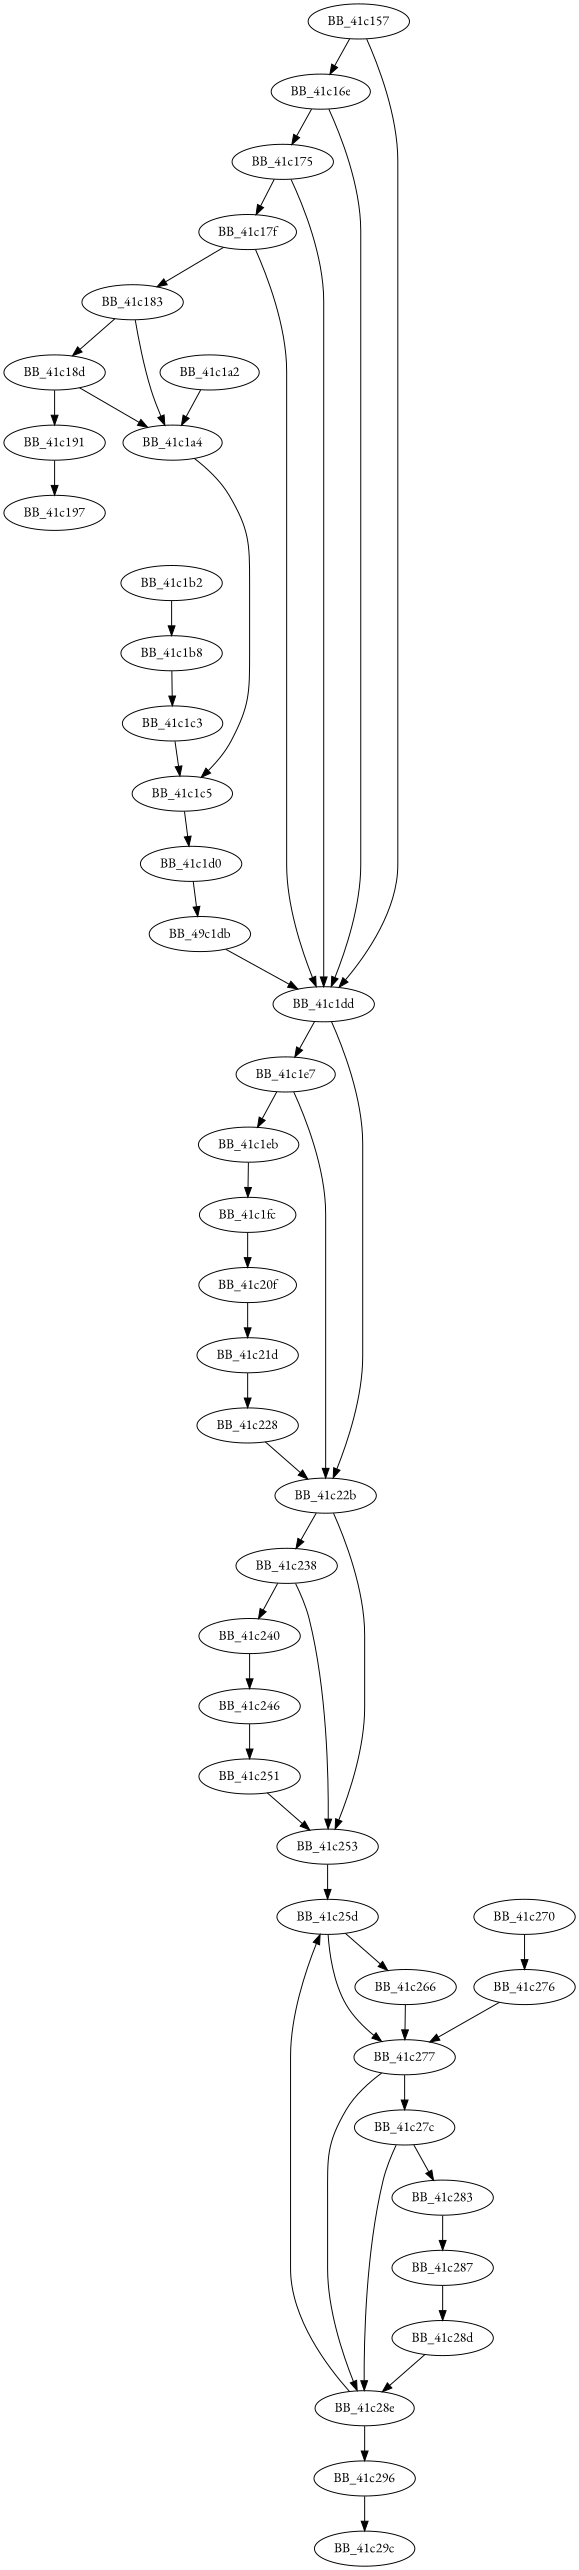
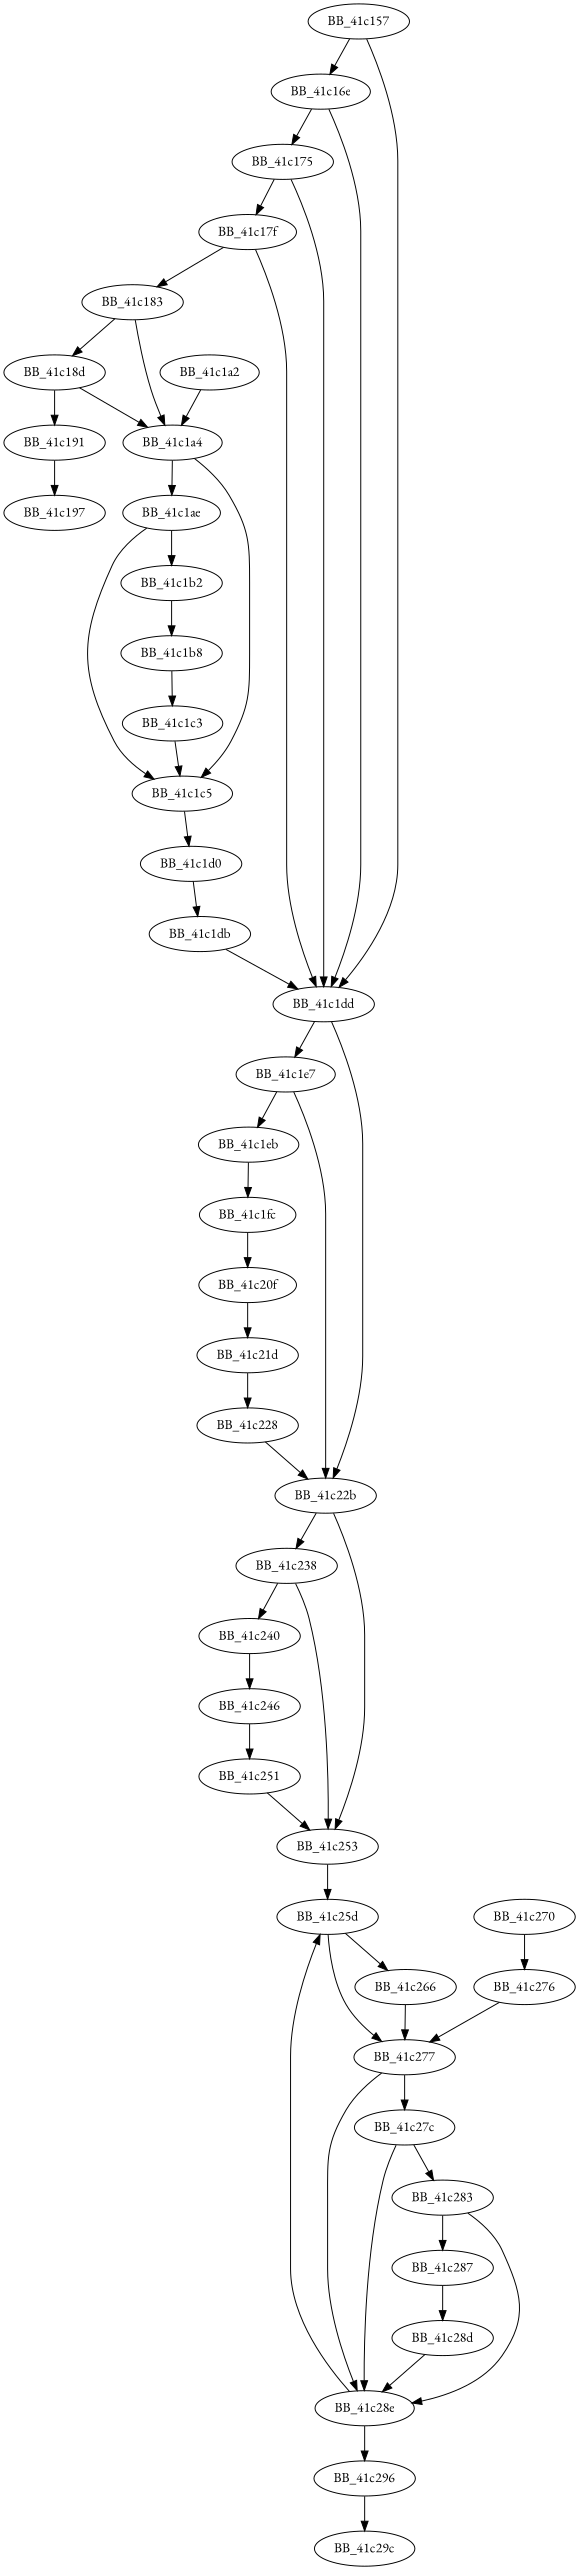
none -> (172, 513)
(200, 934) -> (200, 934)
none -> (517, 2325)
